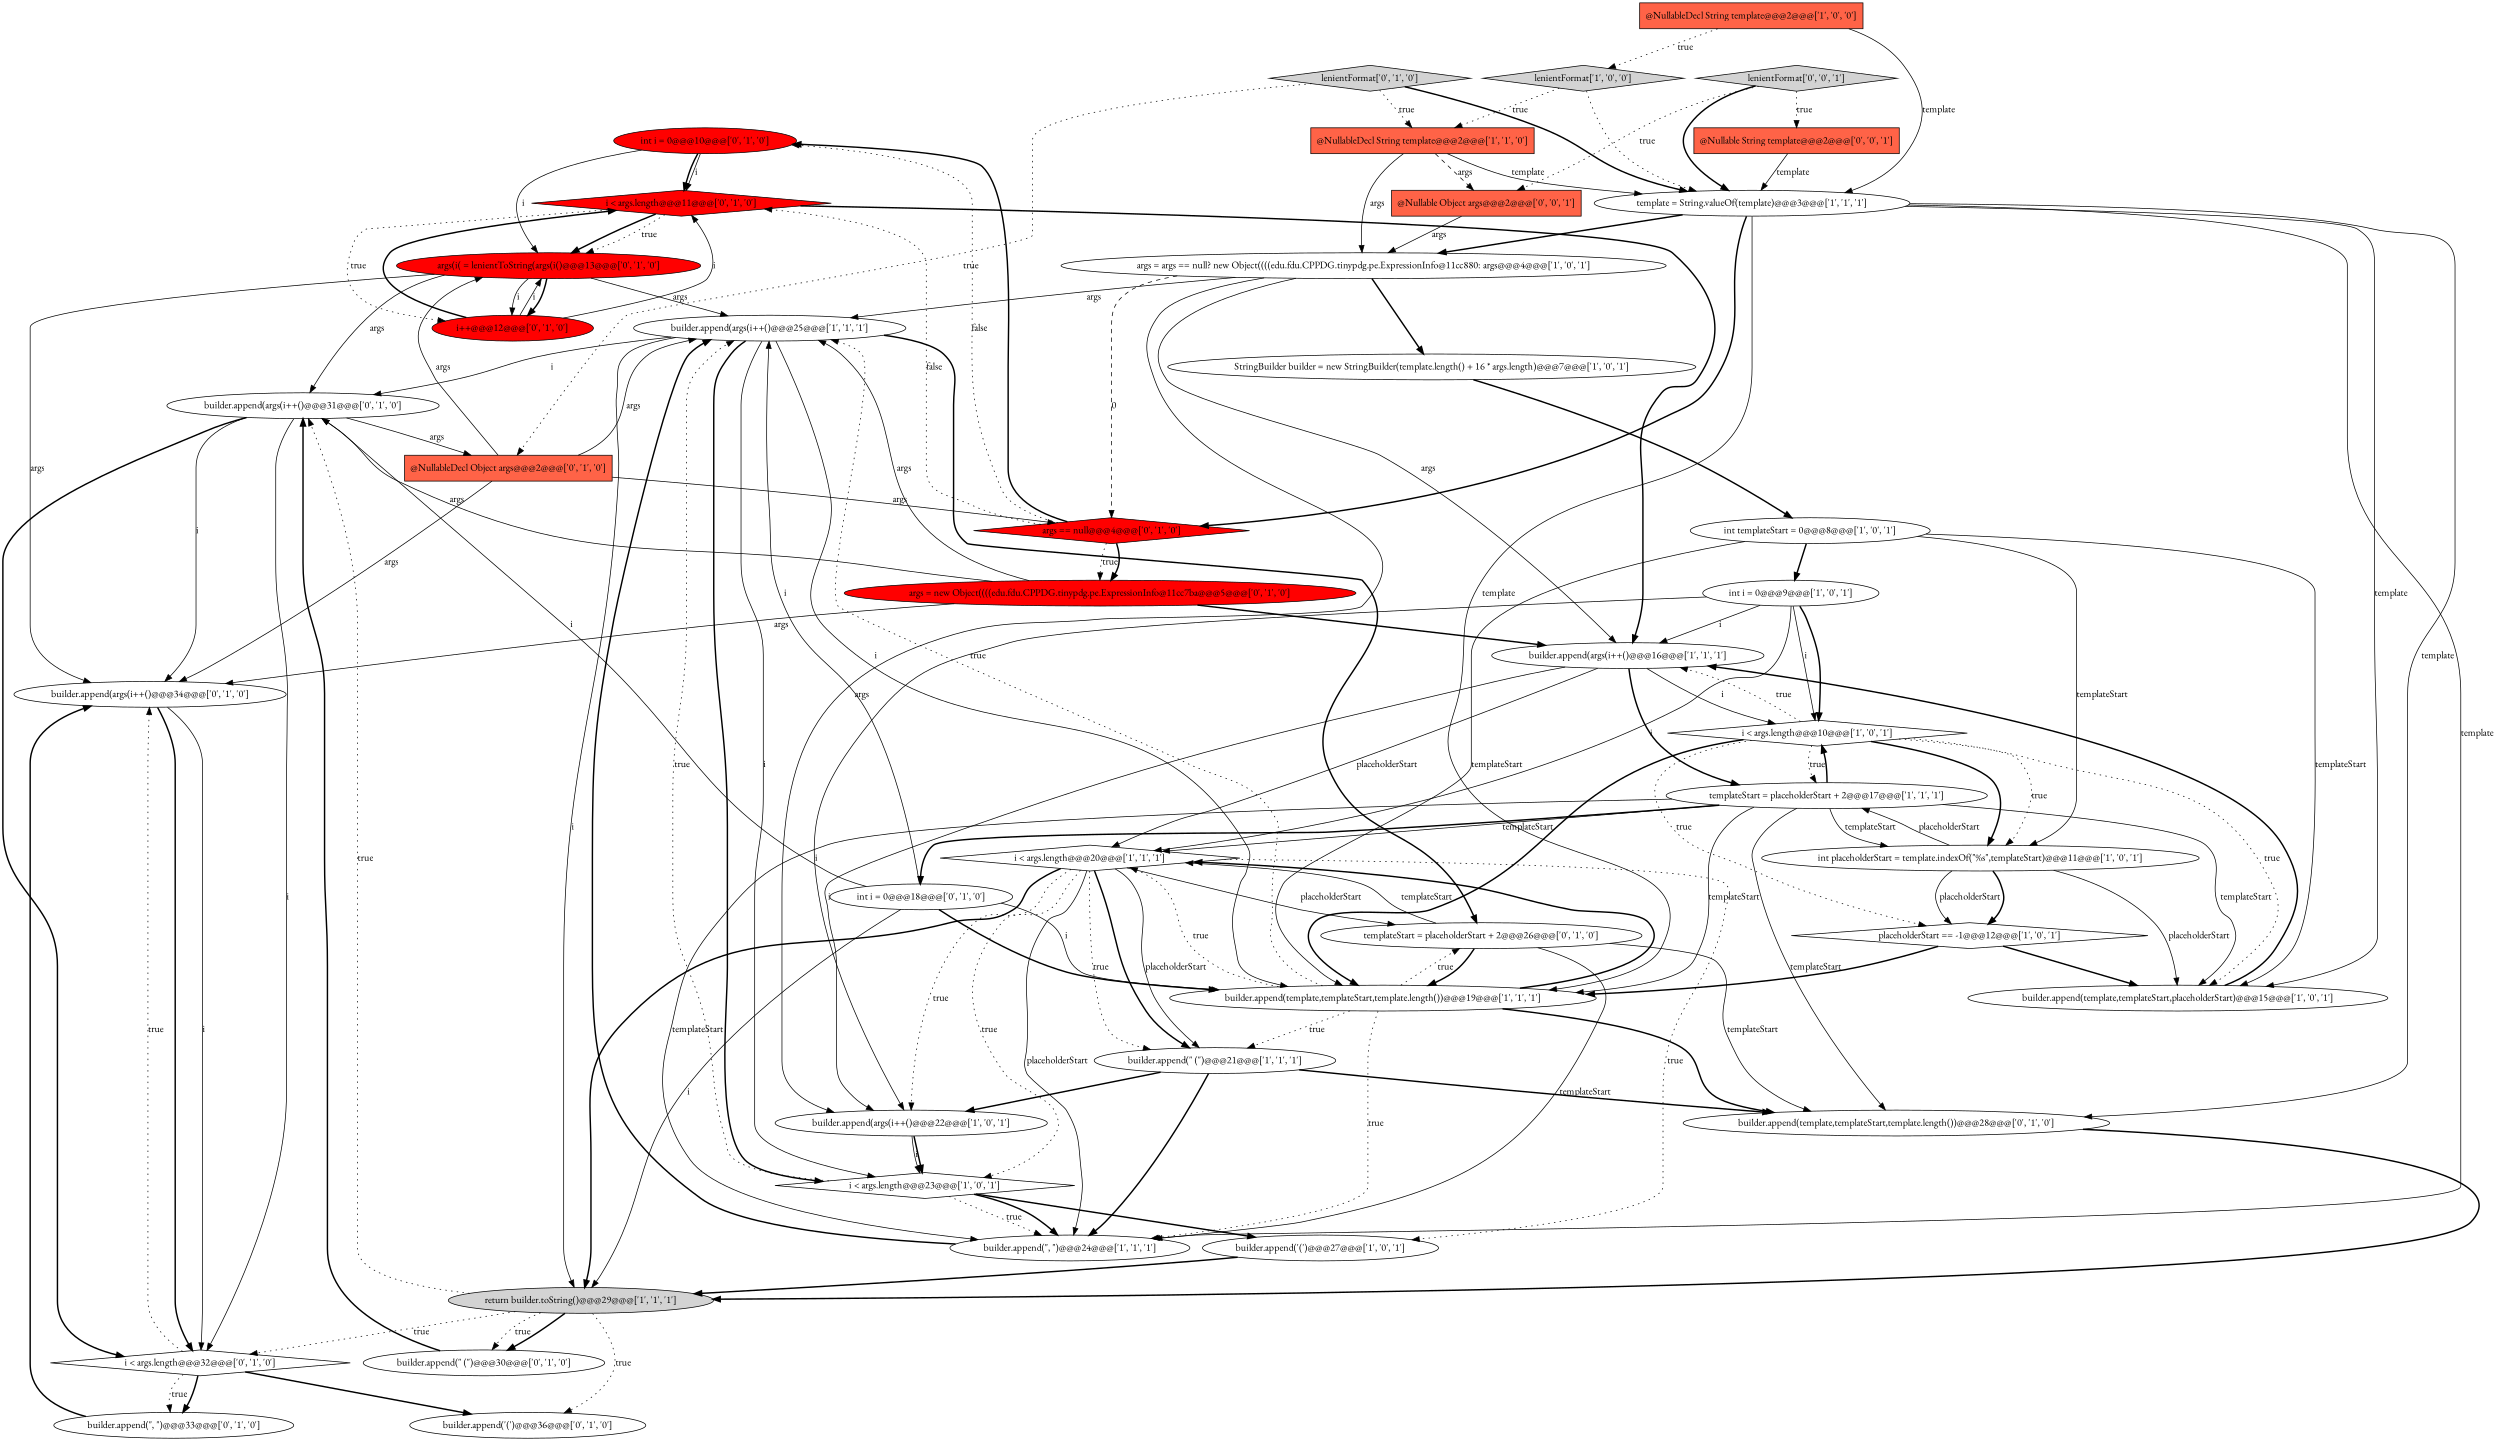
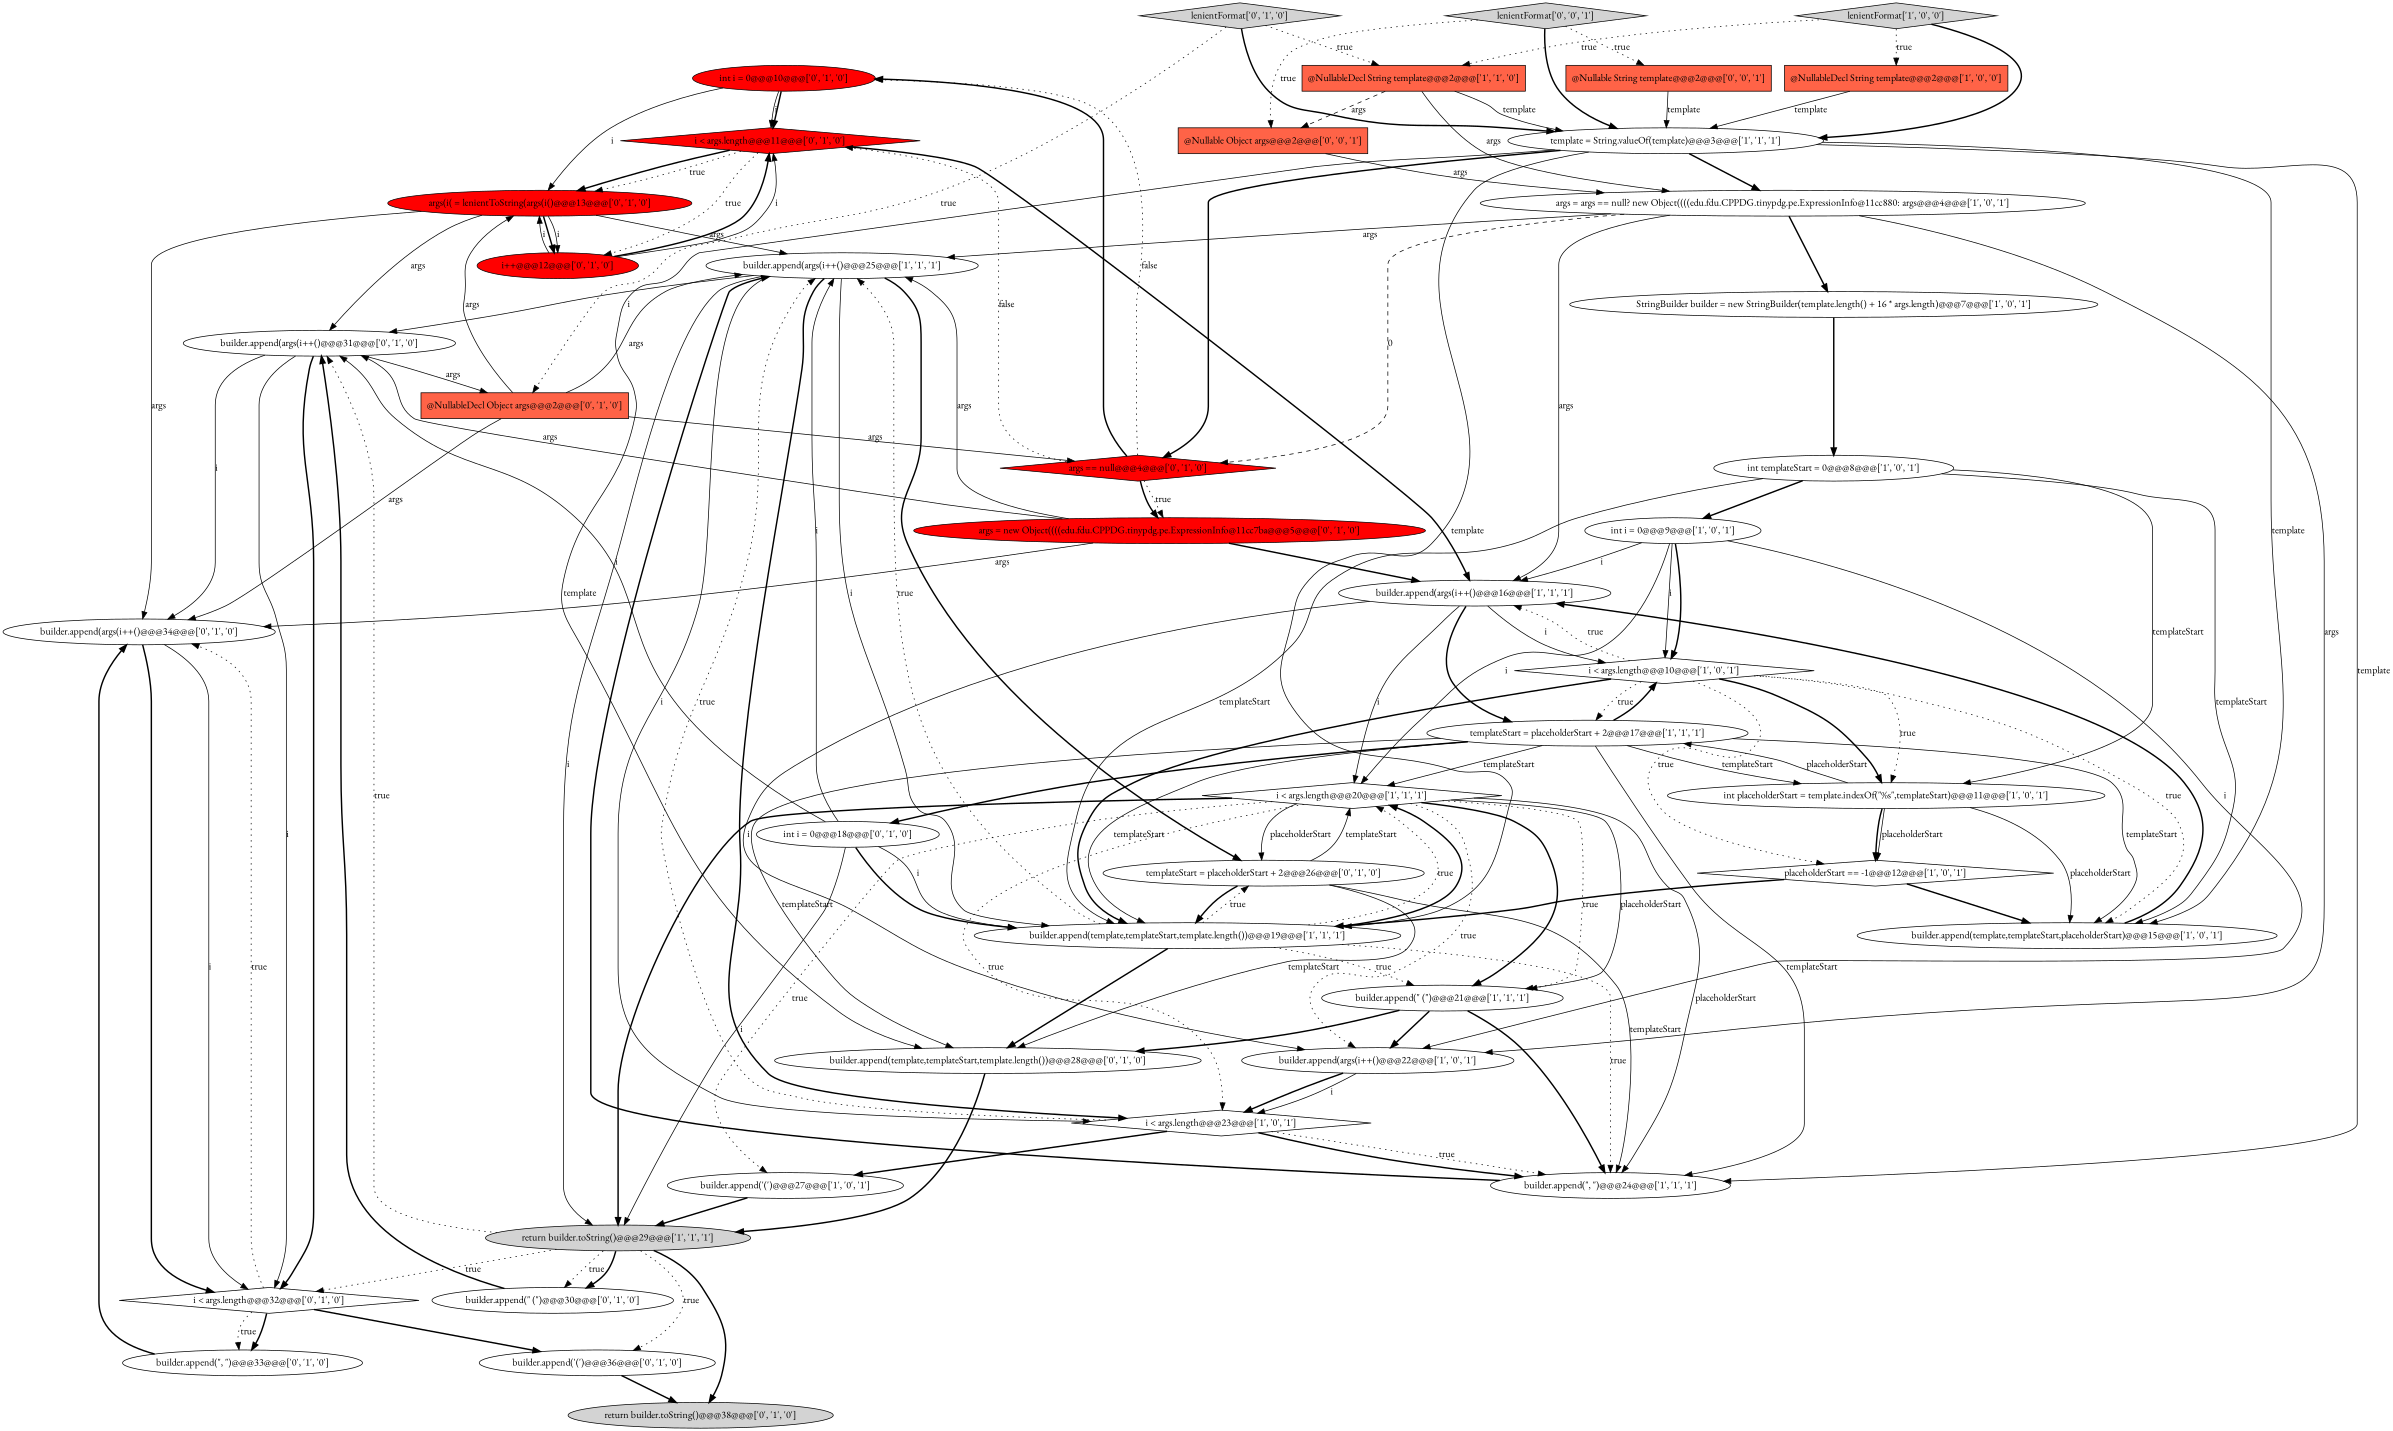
(1666, 47) -> (1896, 43)
(1623, 155) -> (1985, 110)
(1387, 764) -> (1379, 702)
none -> (701, 1415)
